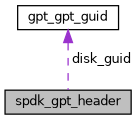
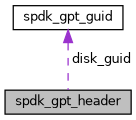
(68, 18) -> (68, 18)
